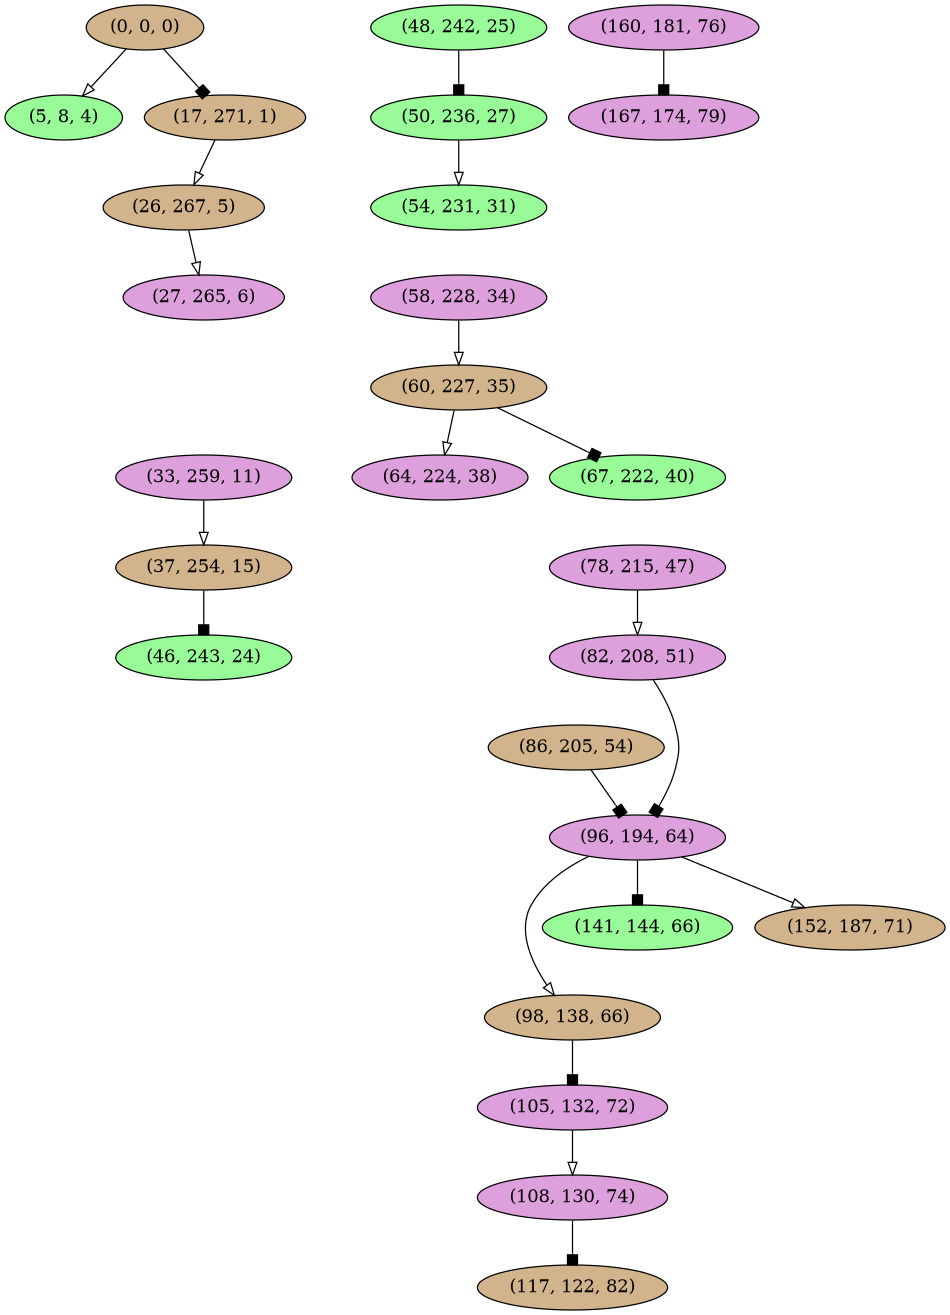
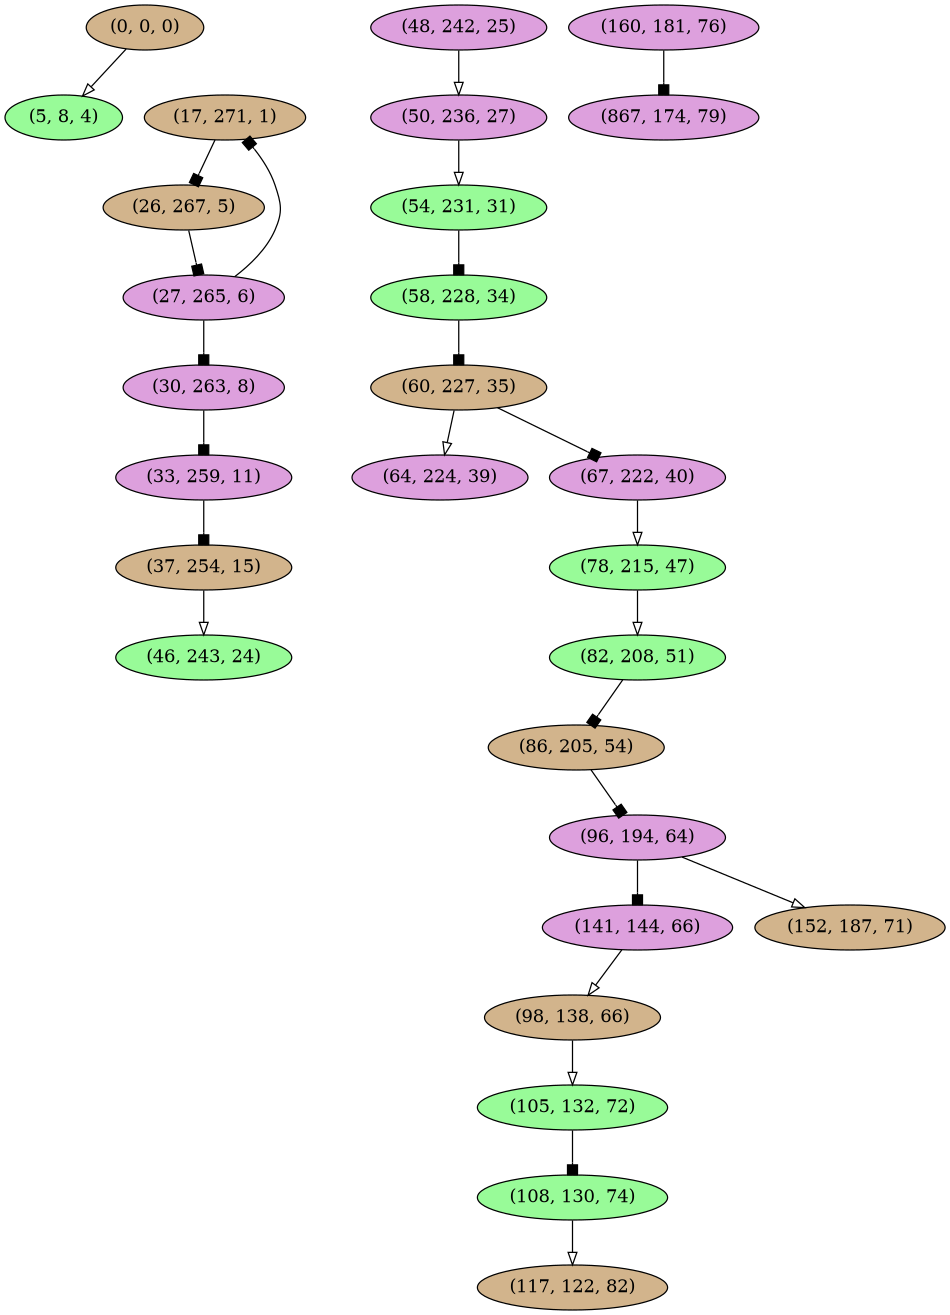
(459, 28) -> (459, 28)
(459, 66) -> (459, 66)
(180, 68) -> (279, 218)
(459, 118) -> (459, 118)
(664, 118) -> (664, 118)
(207, 157) -> (207, 157)
(192, 246) -> (192, 246)
none -> (459, 246)
(459, 298) -> (459, 298)
(459, 336) -> (459, 336)
none -> (204, 388)
(440, 478) -> (440, 478)
(638, 478) -> (638, 478)
(204, 516) -> (204, 516)
none -> (638, 516)
(638, 568) -> (638, 568)
(204, 606) -> (204, 606)
(638, 658) -> (638, 658)
(678, 741) -> (611, 697)
(529, 909) -> (609, 967)
(638, 928) -> (638, 928)
(572, 1056) -> (572, 1056)
(572, 1108) -> (572, 1108)
(572, 1146) -> (572, 1146)
(572, 1198) -> (572, 1198)
(572, 1236) -> (572, 1236)
